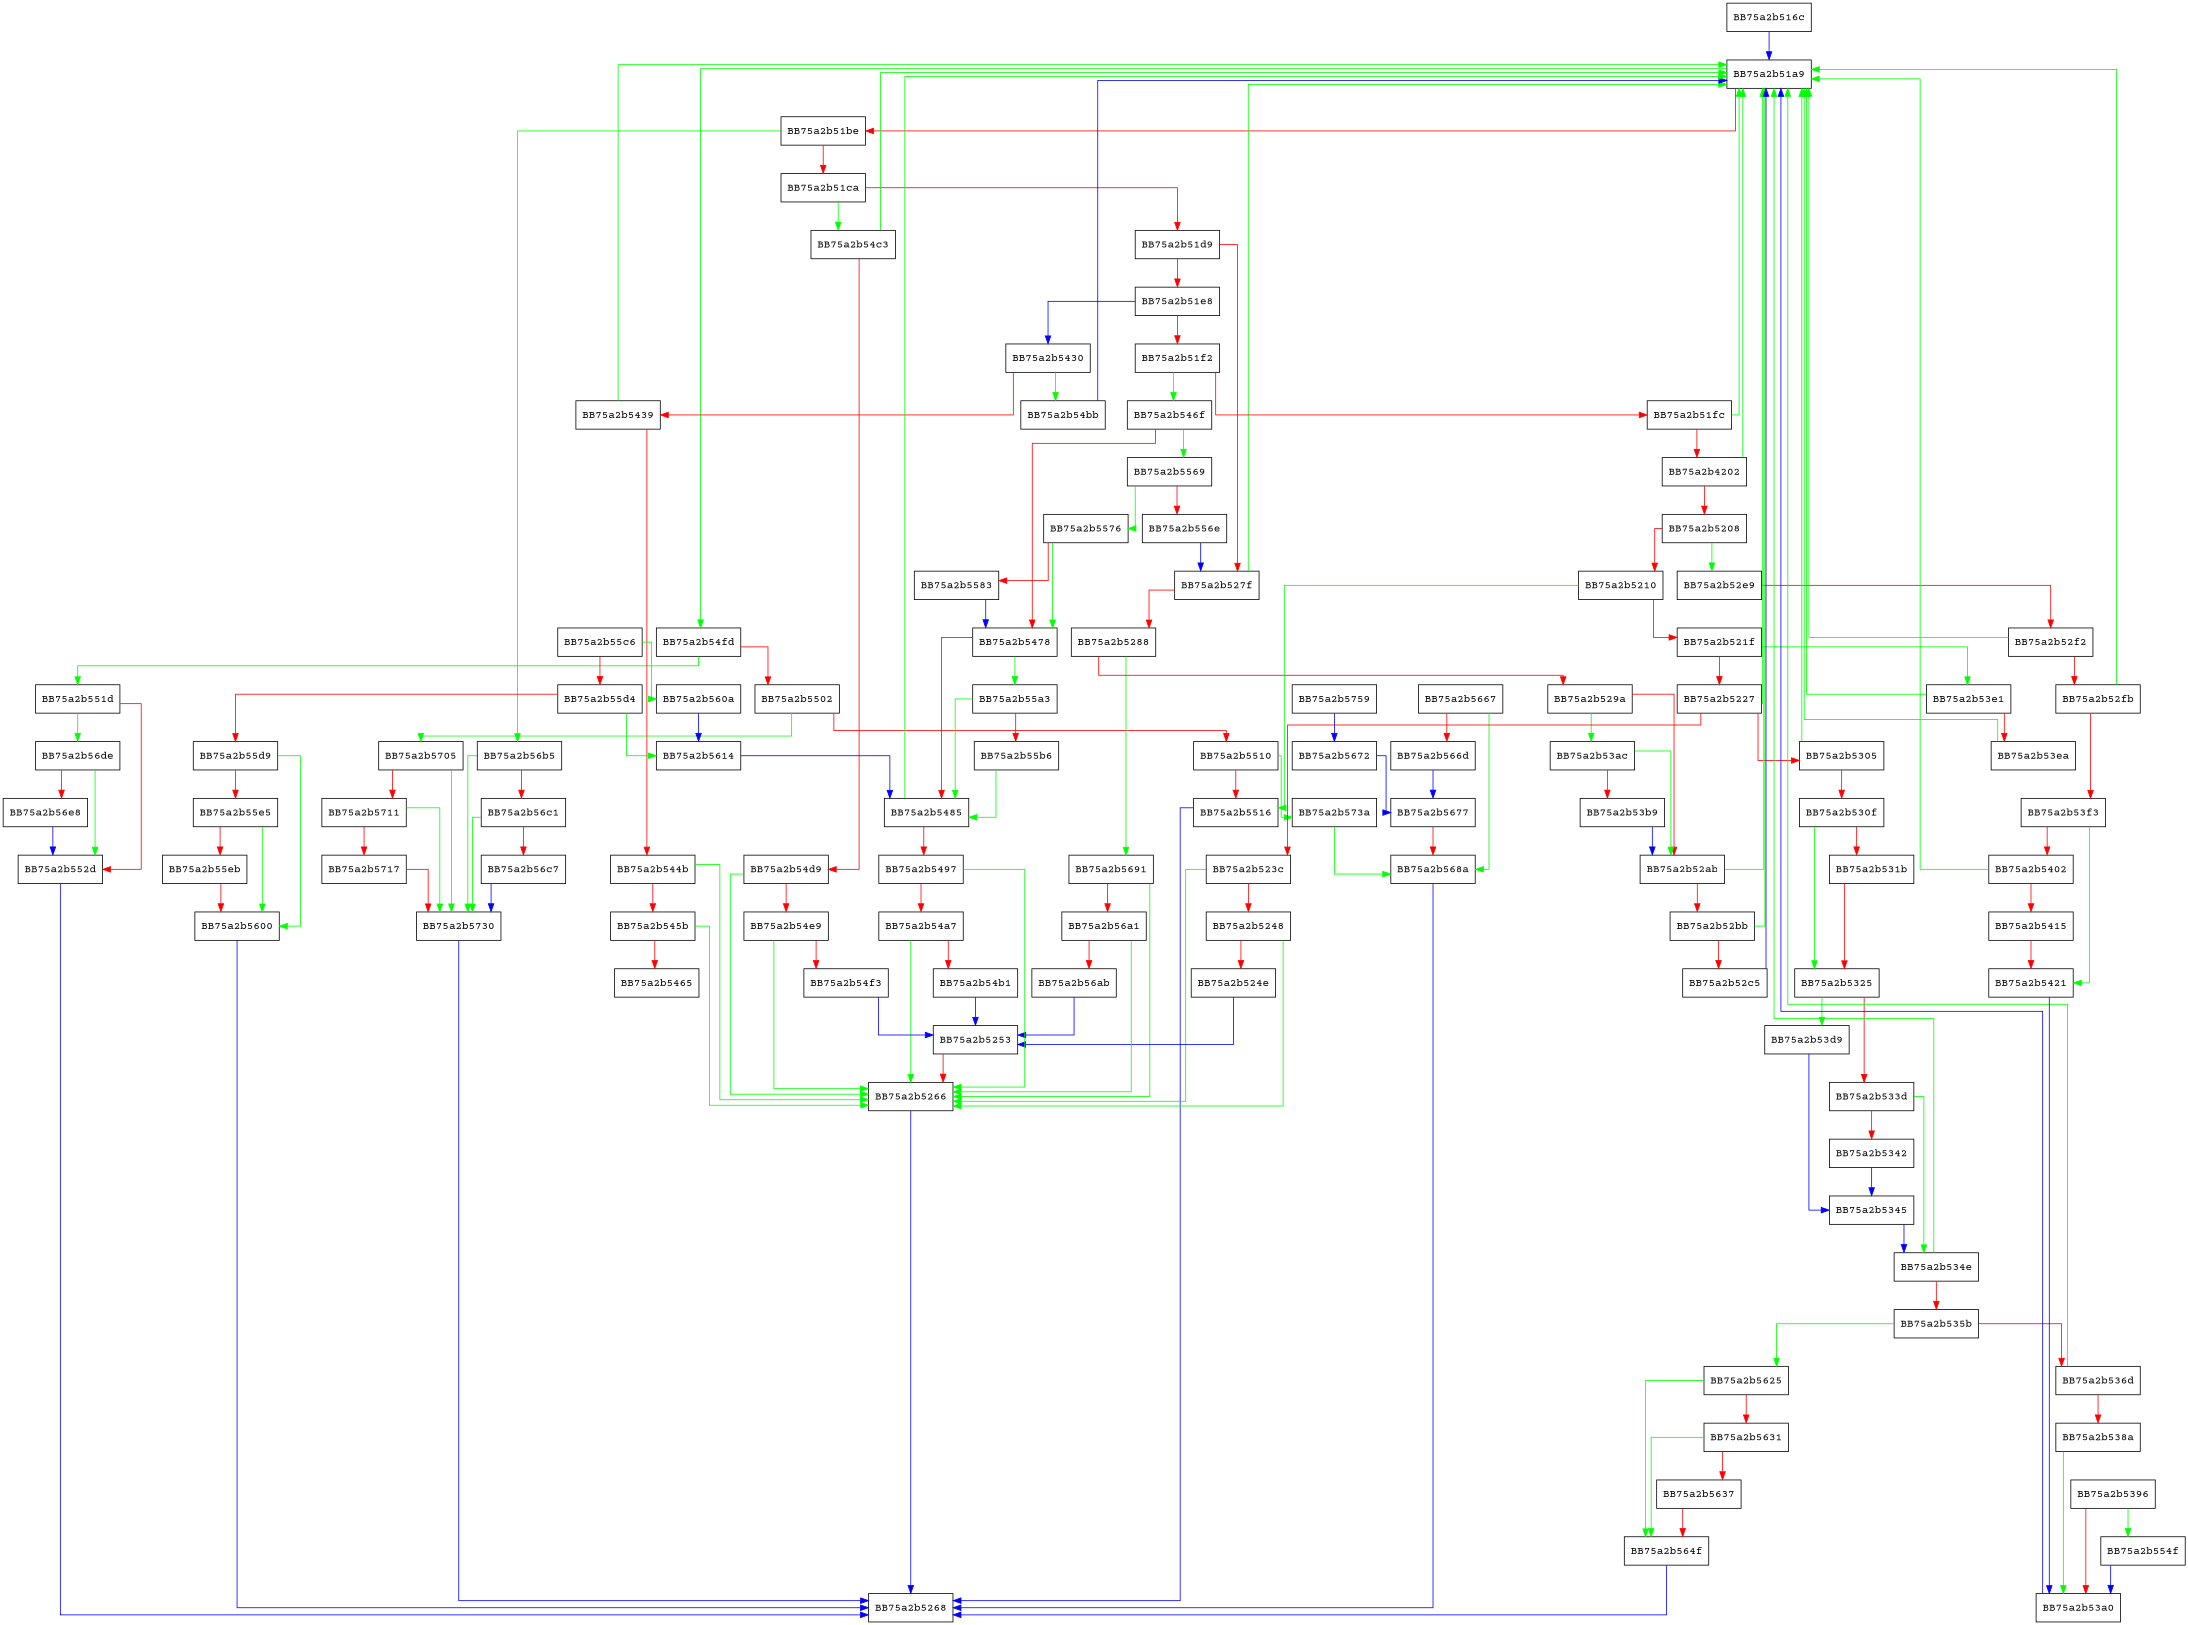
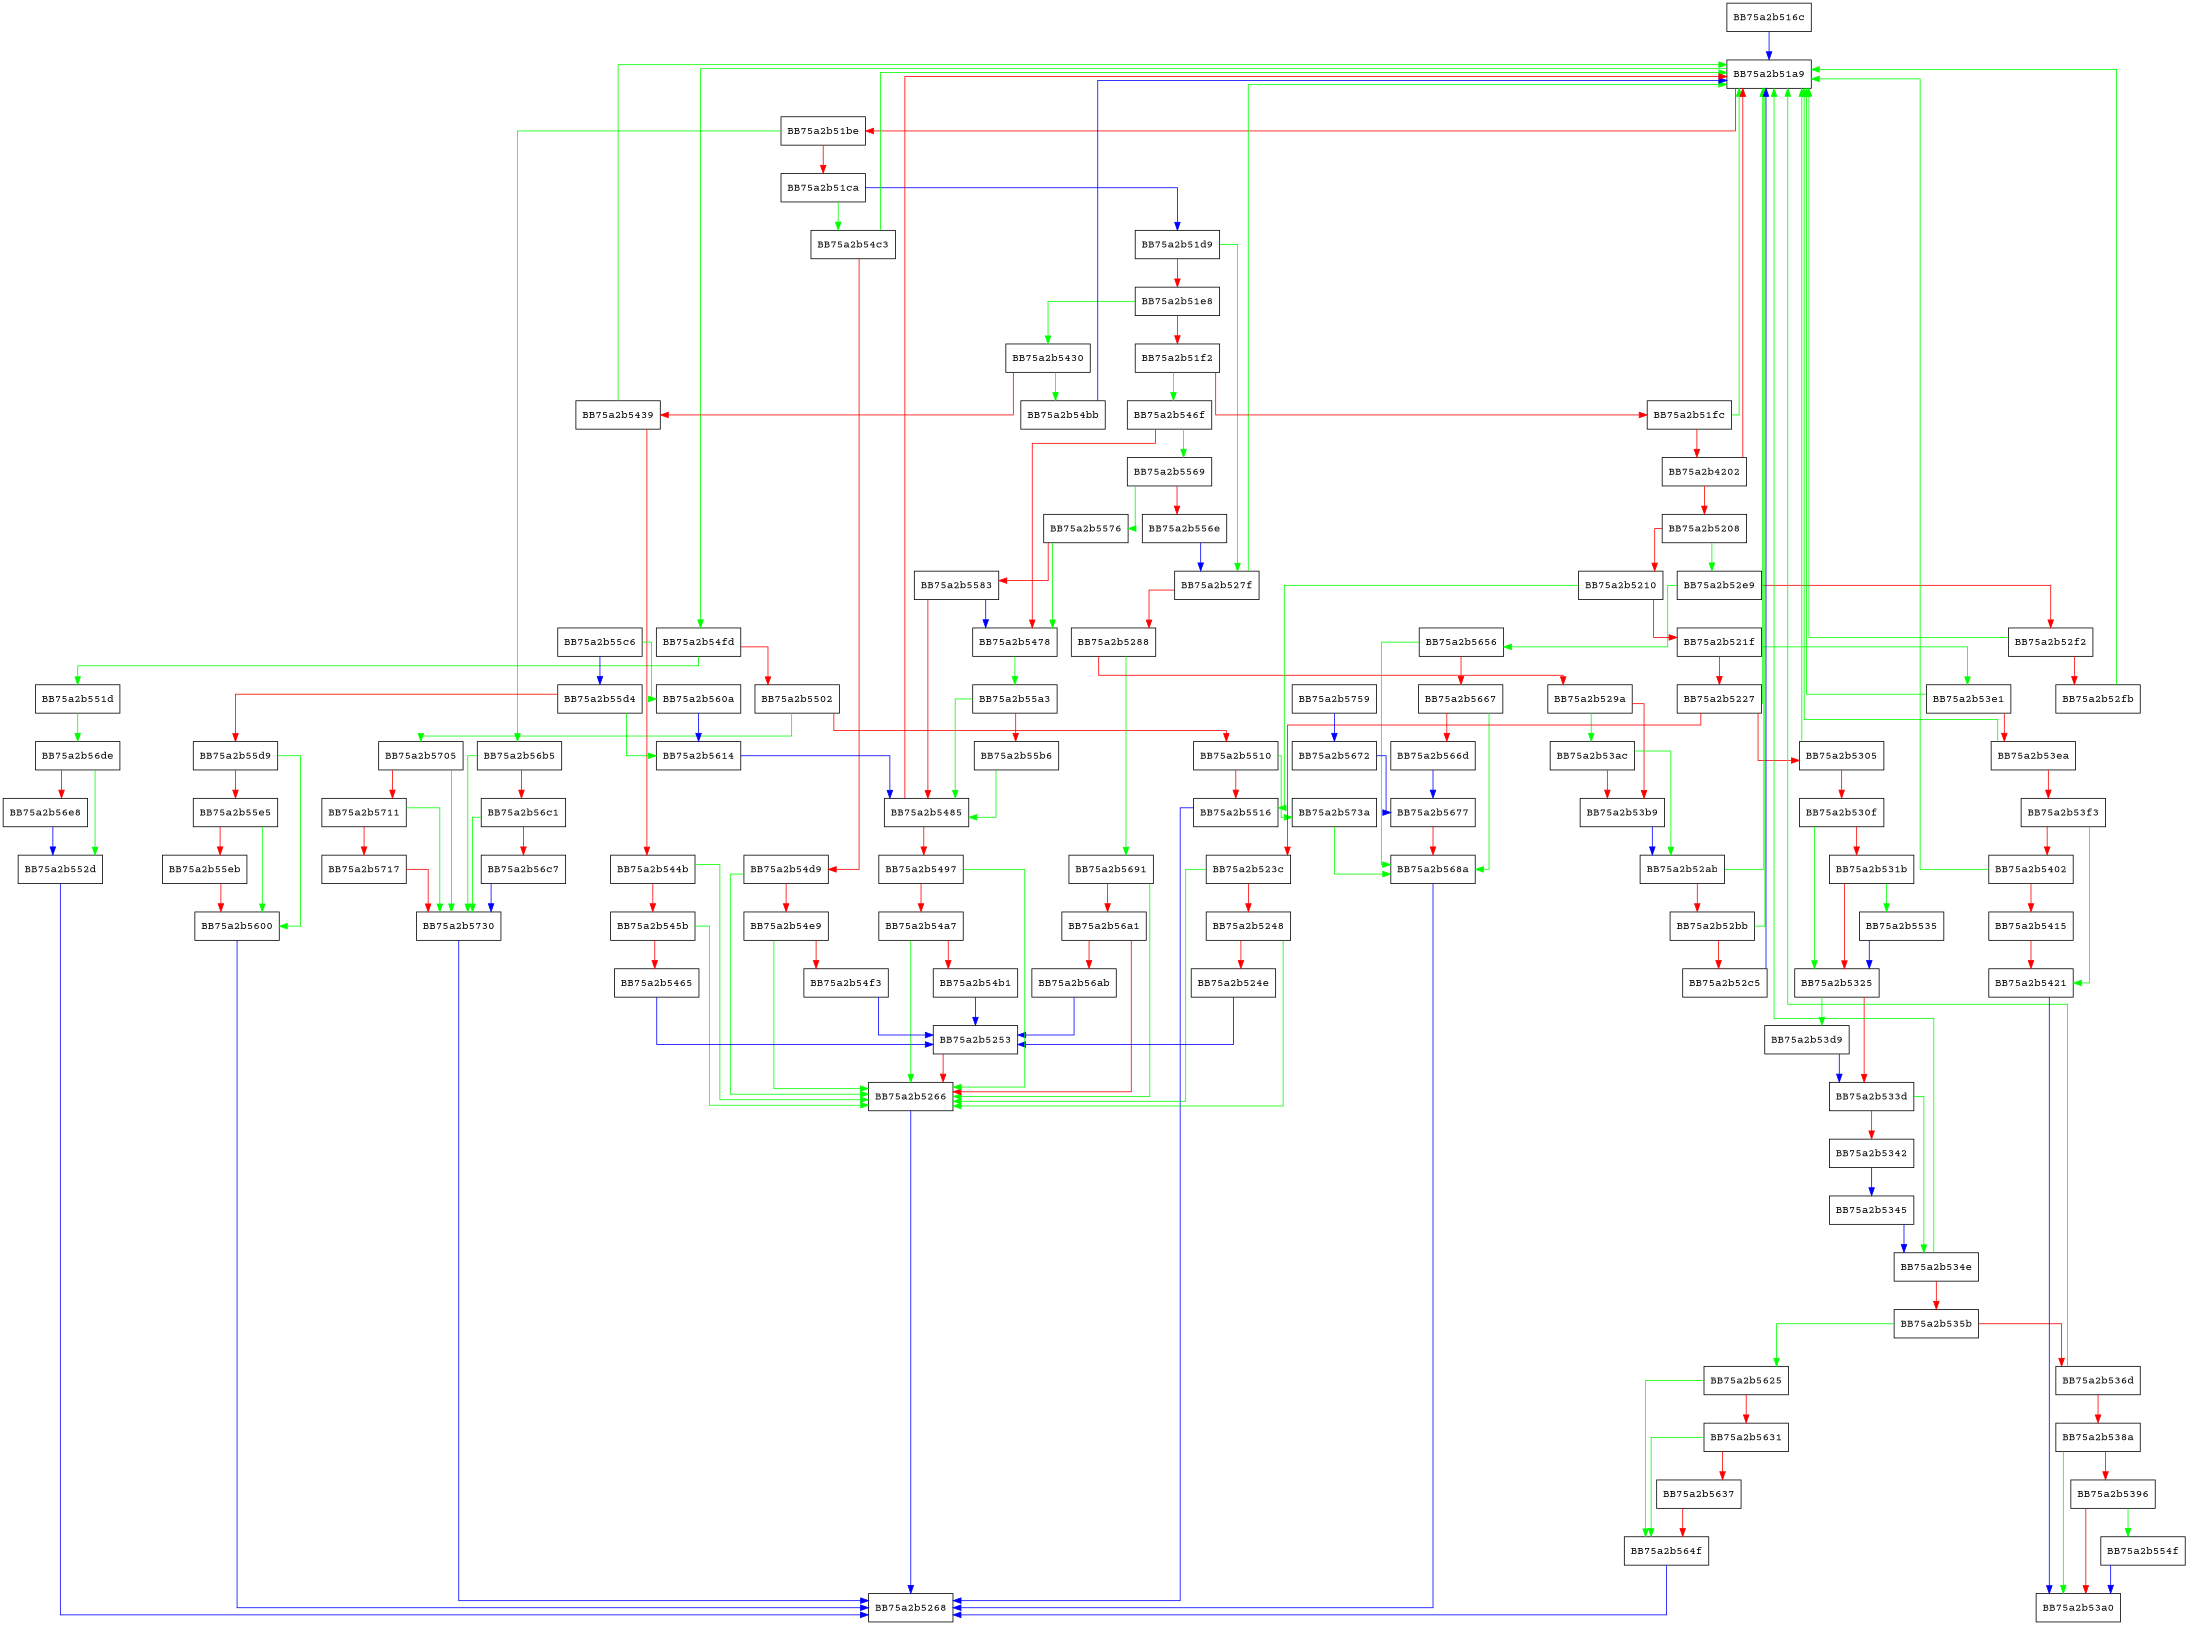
(905, 107) -> (905, 107)
(1039, 188) -> (1039, 188)
(1743, 277) -> (1743, 277)
(1074, 301) -> (1074, 301)
(1238, 395) -> (1238, 395)
none -> (1461, 642)
(600, 671) -> (600, 671)
(942, 698) -> (928, 695)
(1674, 745) -> (1644, 741)
(2091, 752) -> (2048, 780)
(141, 791) -> none
none -> (1902, 926)
(1781, 976) -> none
none -> (767, 1044)
(1122, 1092) -> (1122, 1092)
(1809, 1138) -> (1839, 1064)
none -> (2106, 1462)
